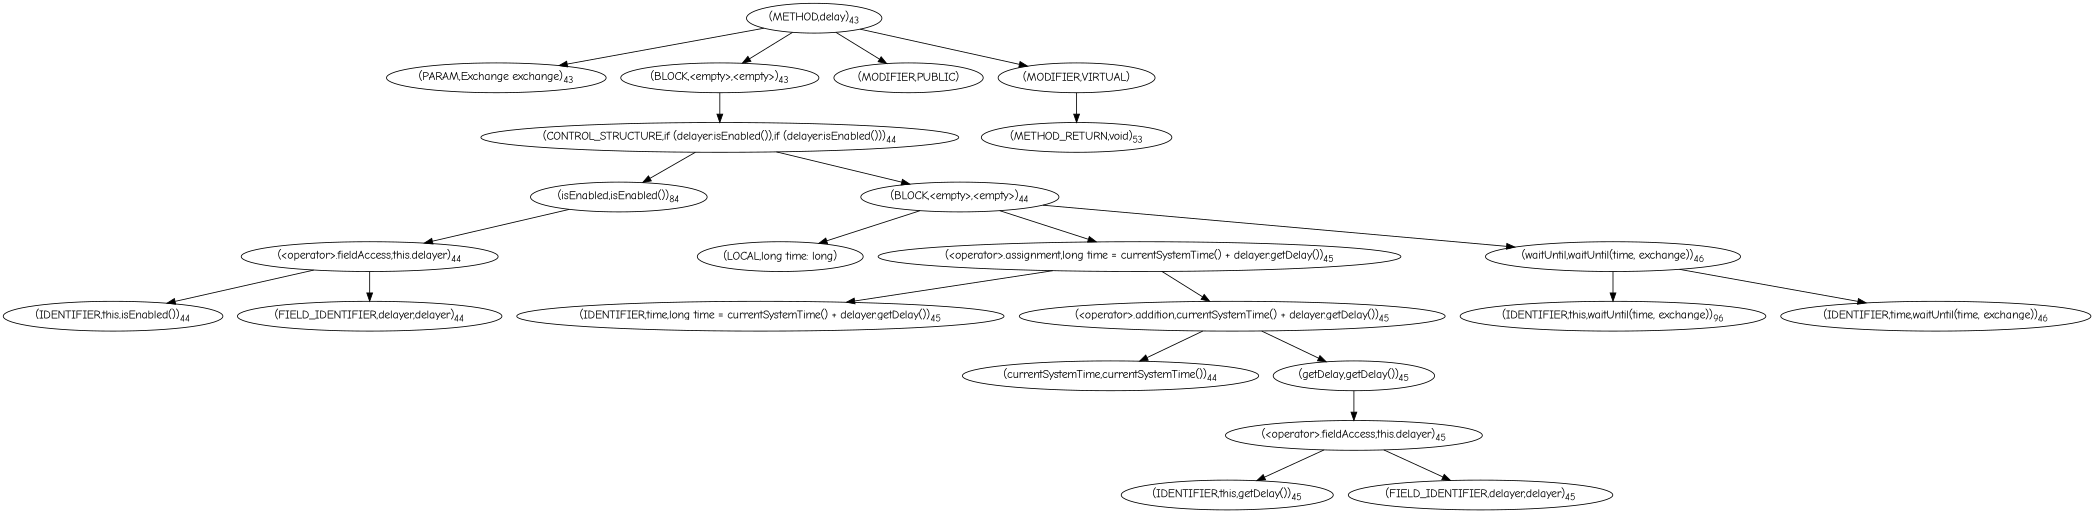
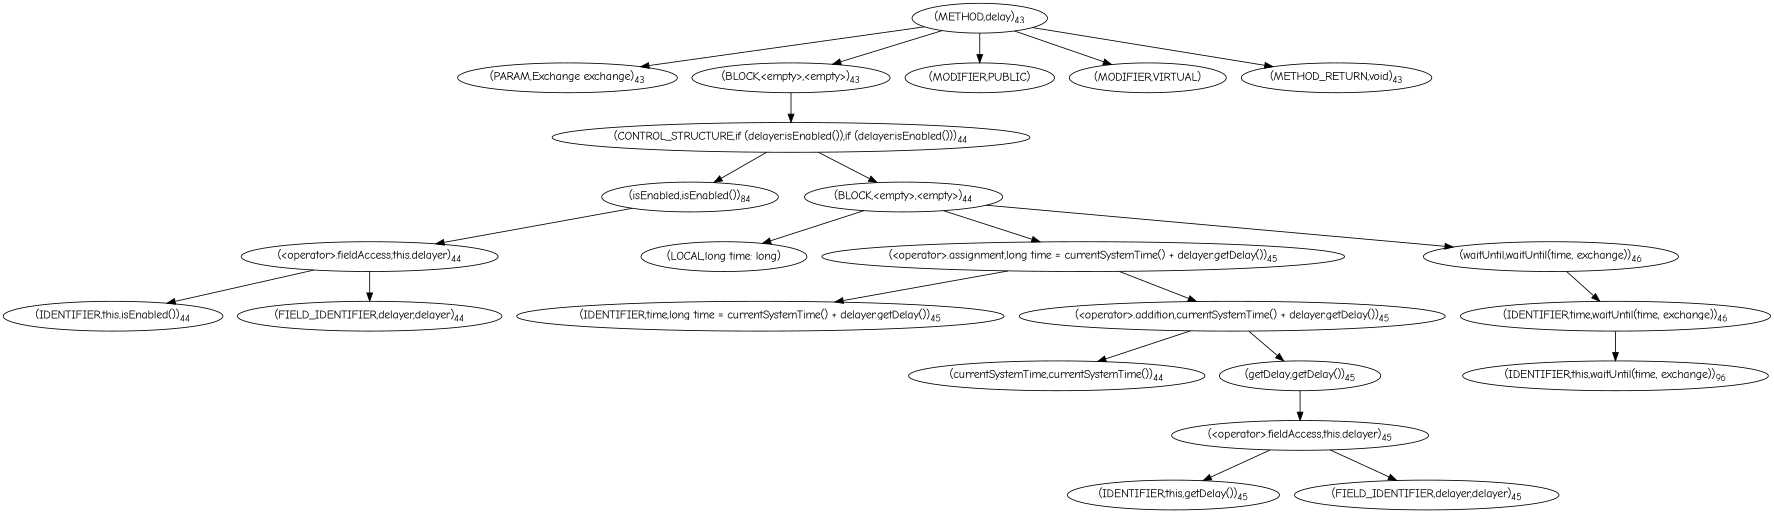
(1077, 104) -> (1149, 46)
(1138, 136) -> (1398, 77)
(1613, 282) -> (1615, 342)
